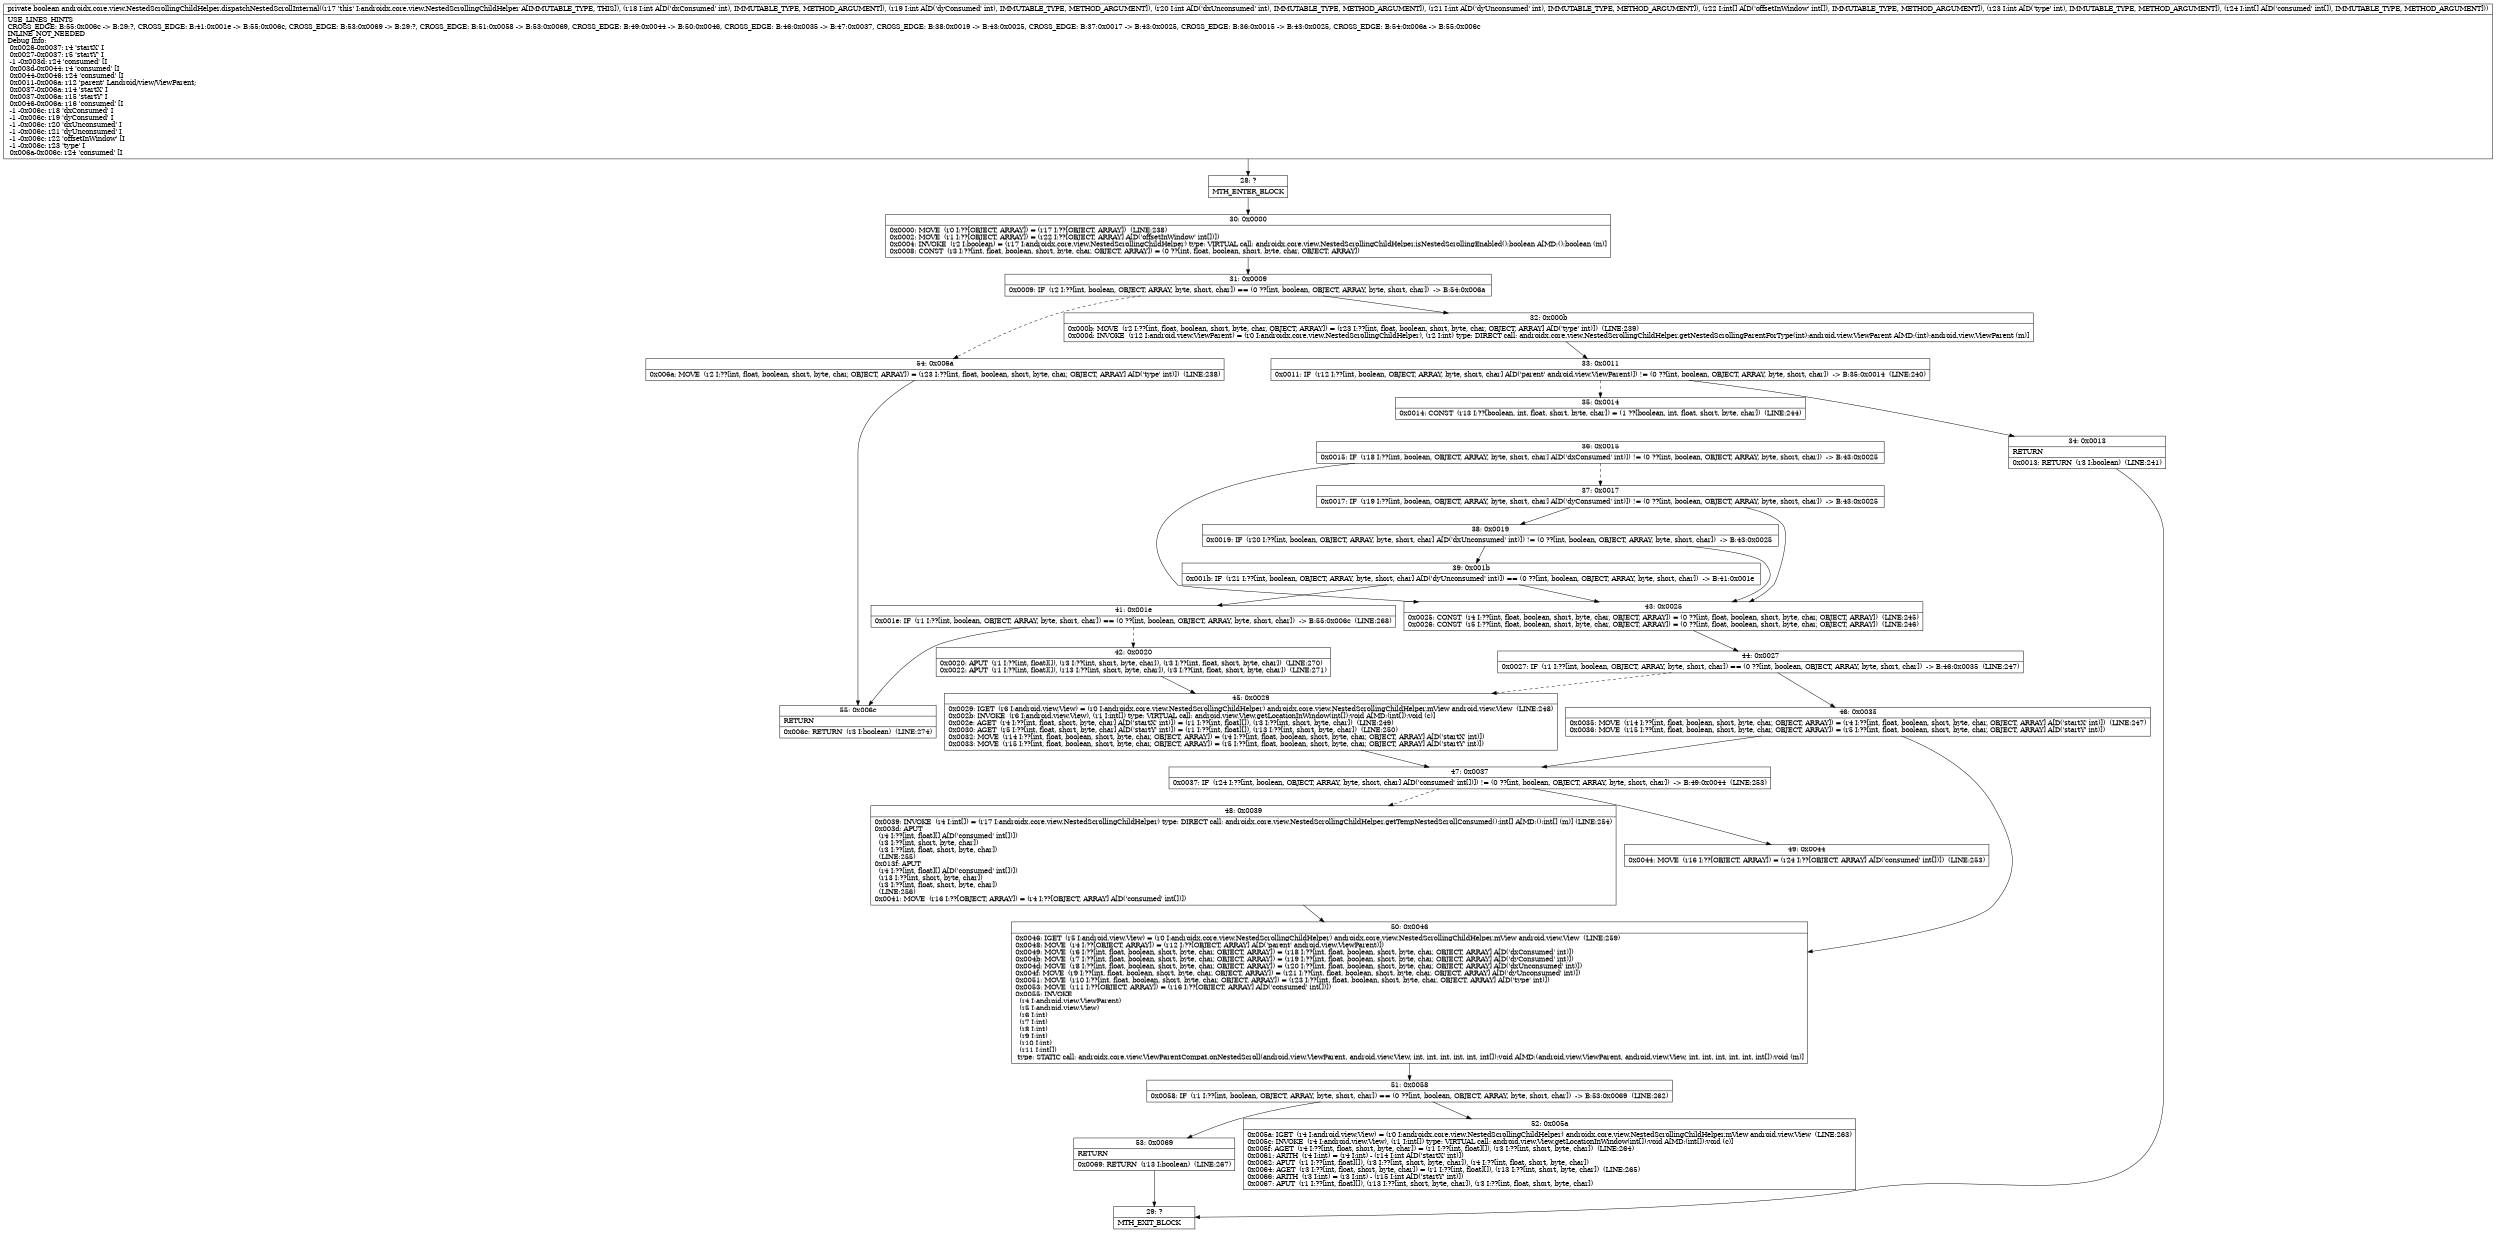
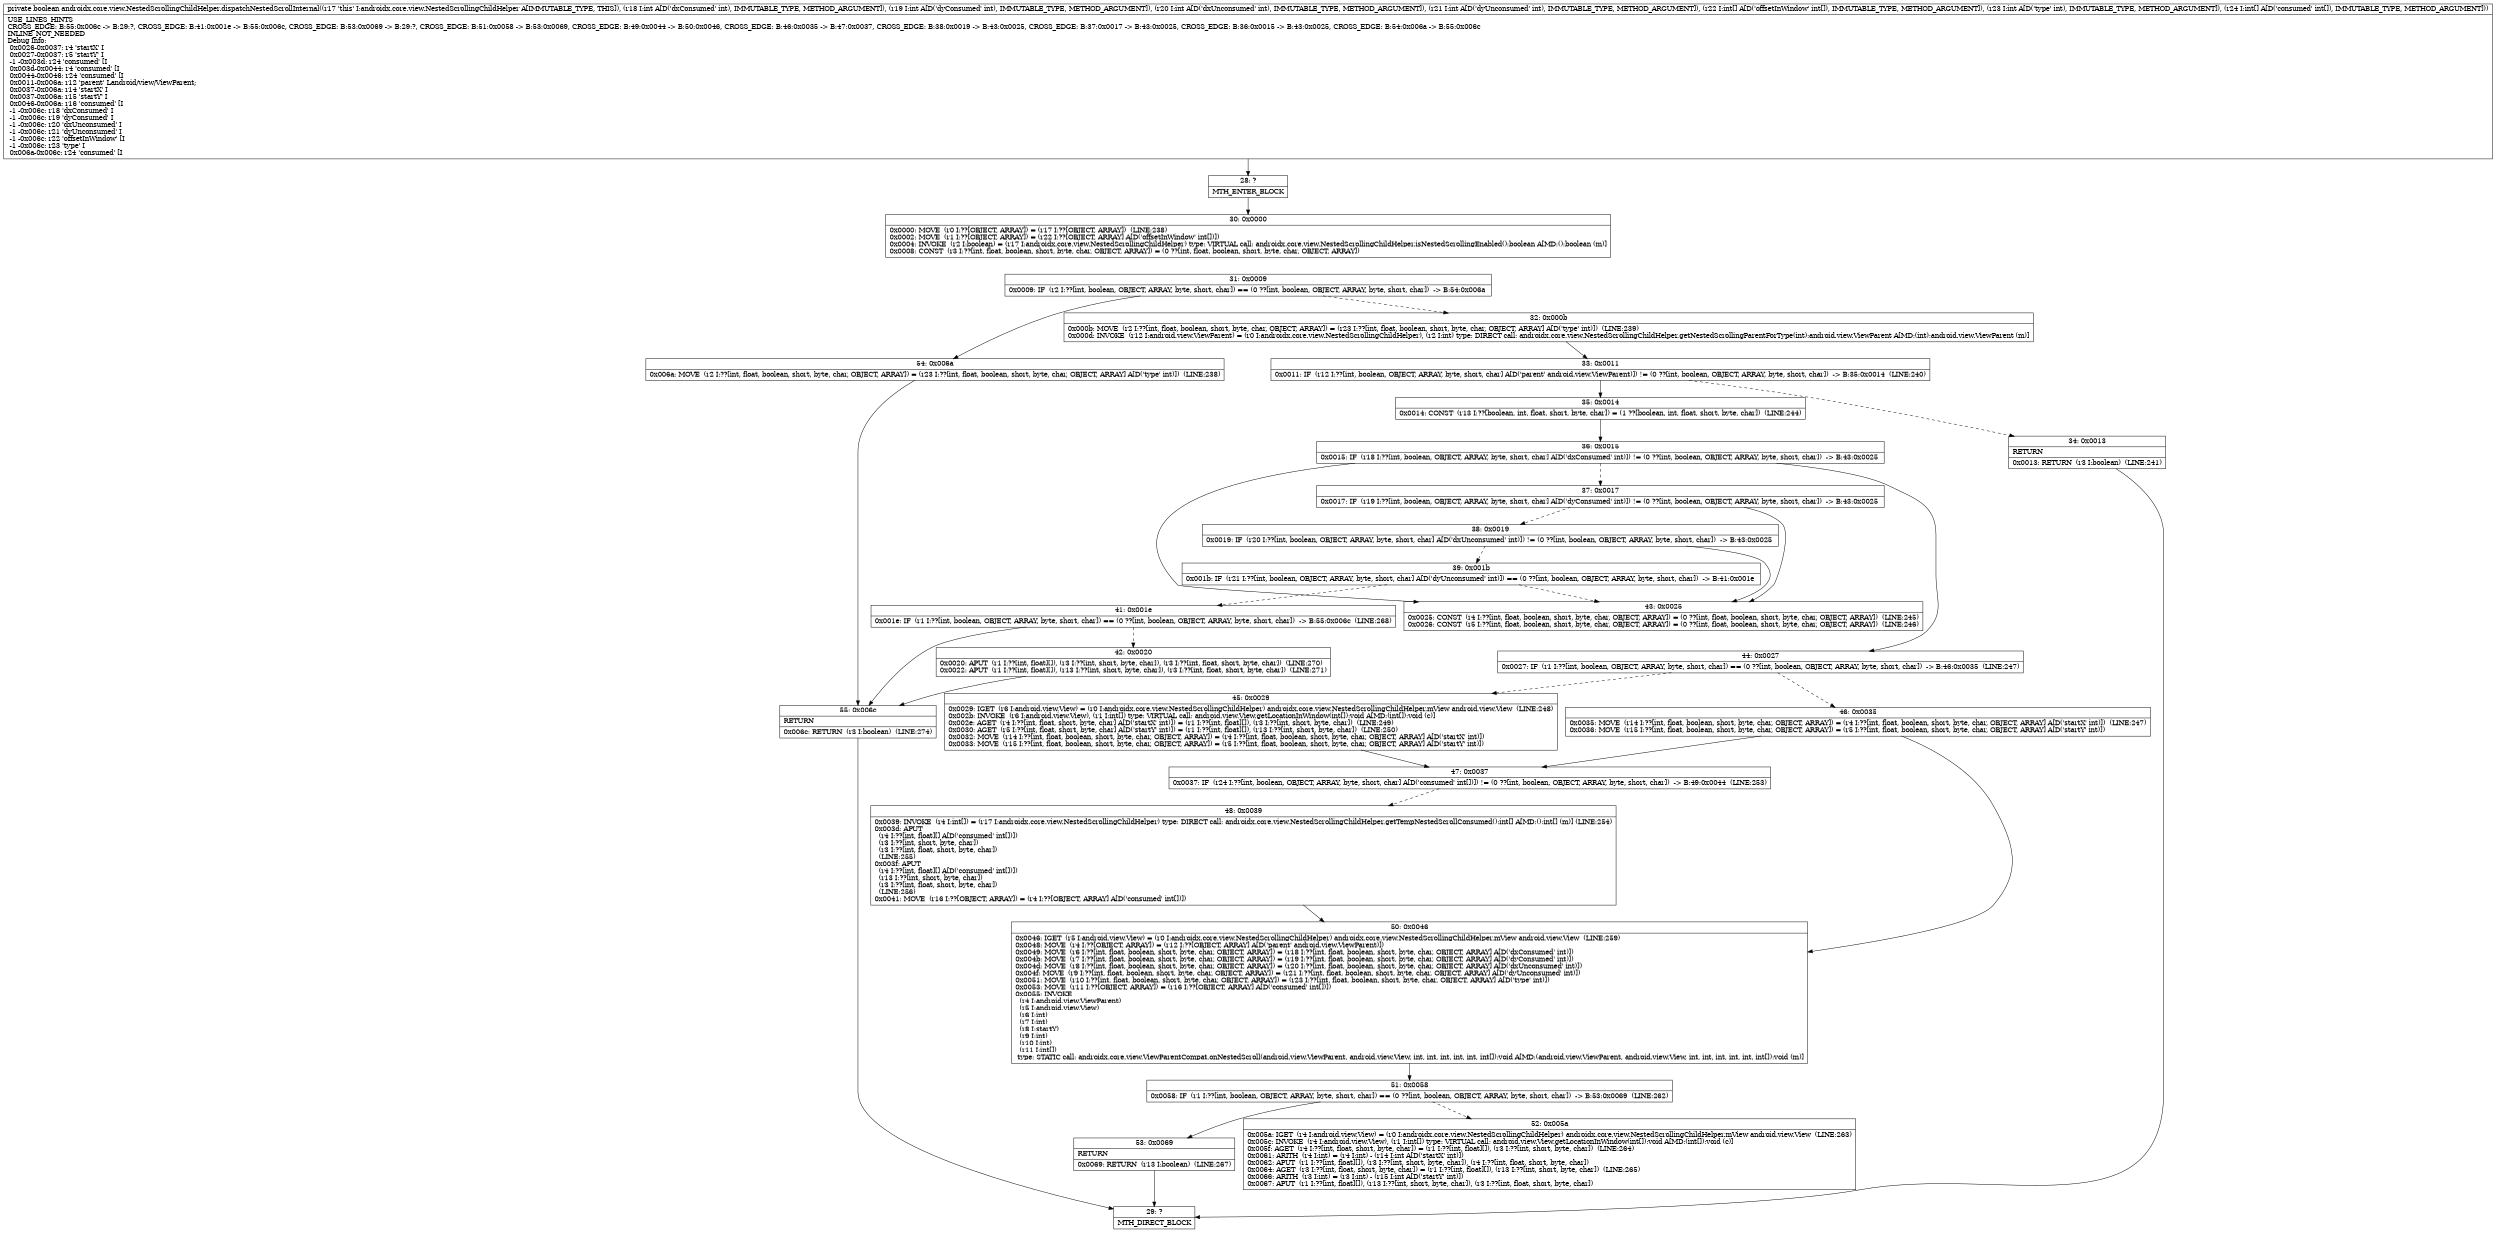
(1248, 263) -> none
(1383, 304) -> (1383, 304)
(1046, 317) -> (1046, 317)
(1600, 387) -> (1600, 387)
(1850, 404) -> (1850, 404)
none -> (1600, 428)
(1548, 515) -> (1548, 515)
(1482, 553) -> (1482, 553)
(1321, 593) -> (1321, 593)
(1557, 593) -> (1557, 593)
(1714, 640) -> (1933, 519)
(1176, 684) -> (964, 688)
(1804, 689) -> (1804, 689)
(1807, 855) -> none
(900, 864) -> (900, 864)
(1032, 1029) -> (1037, 1029)
none -> (858, 1058)
(1450, 1109) -> (1450, 1109)
(1149, 1223) -> (1154, 1223)
